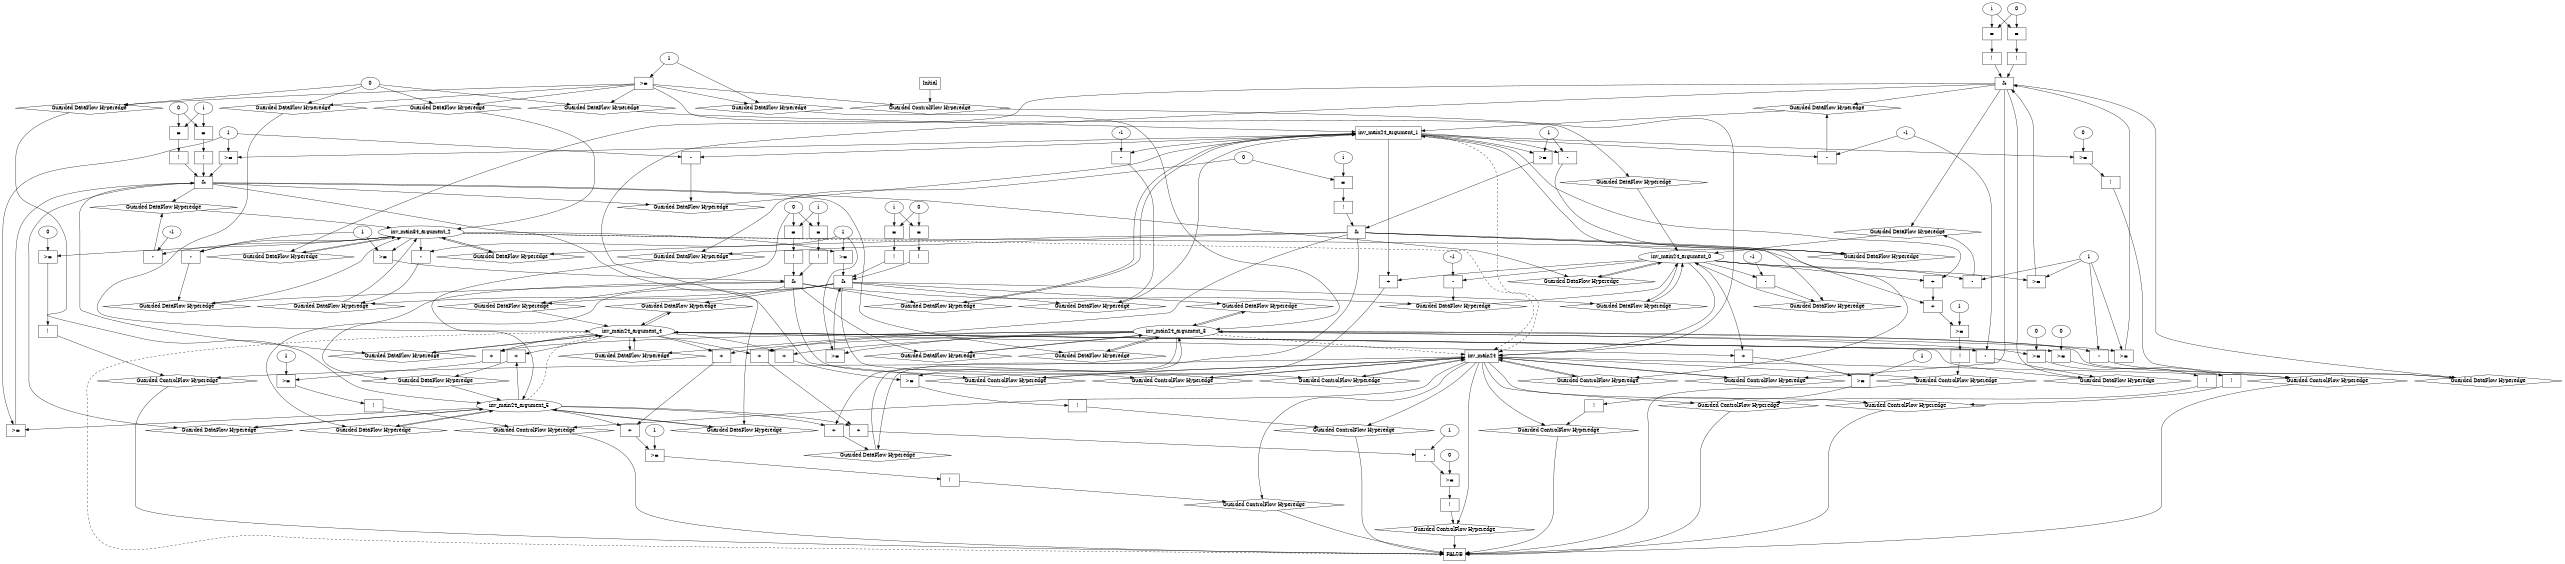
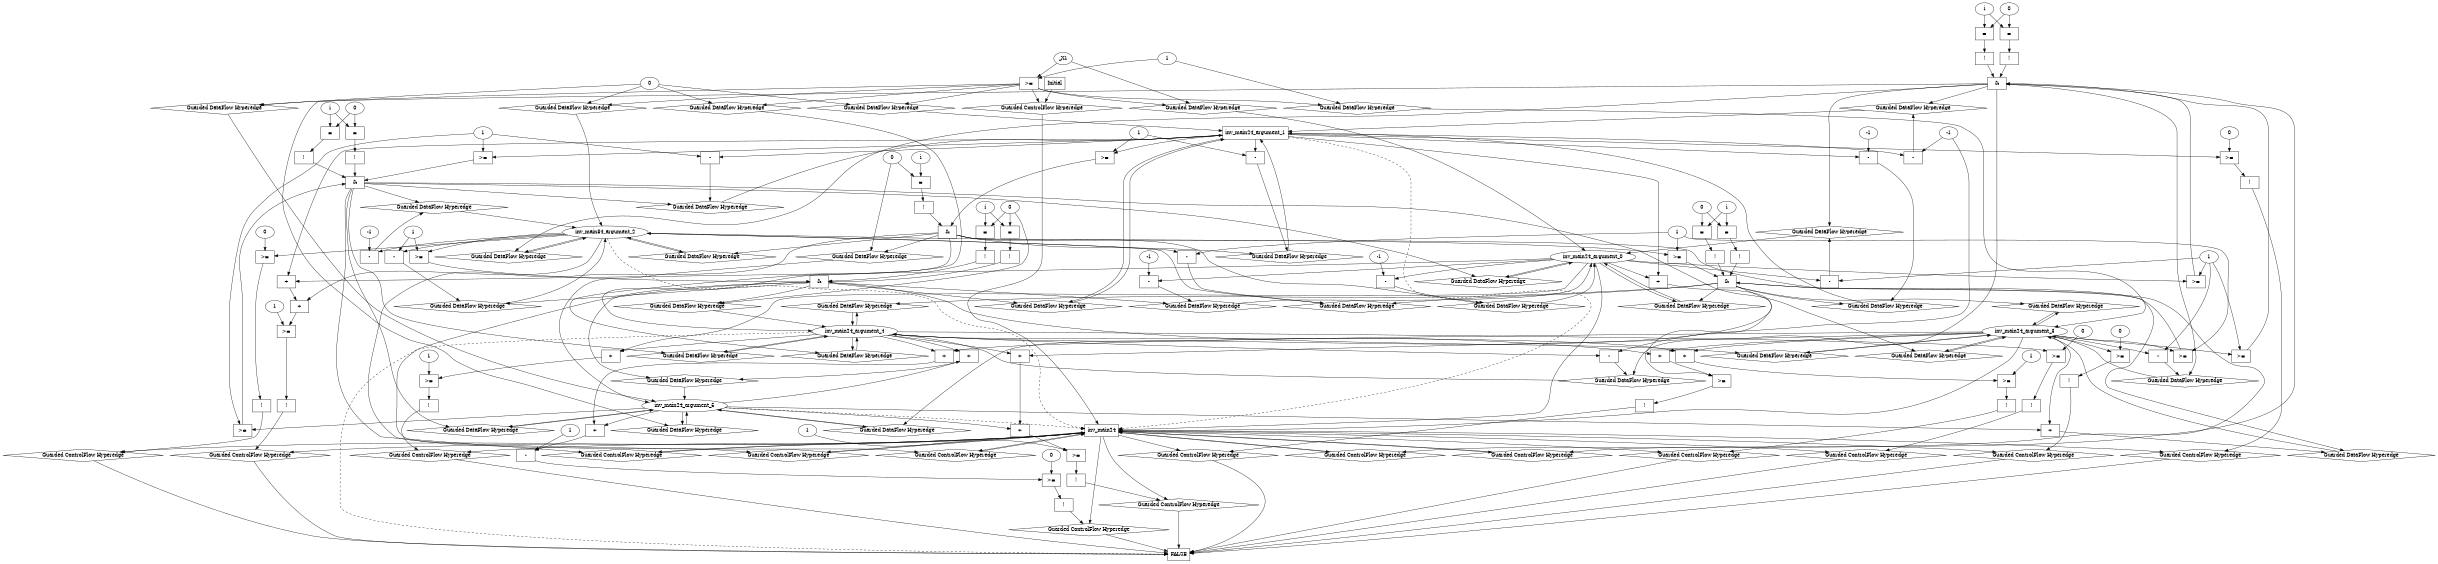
none -> (1063, 59)
(1324, 343) -> (1585, 417)
(551, 355) -> (921, 418)
